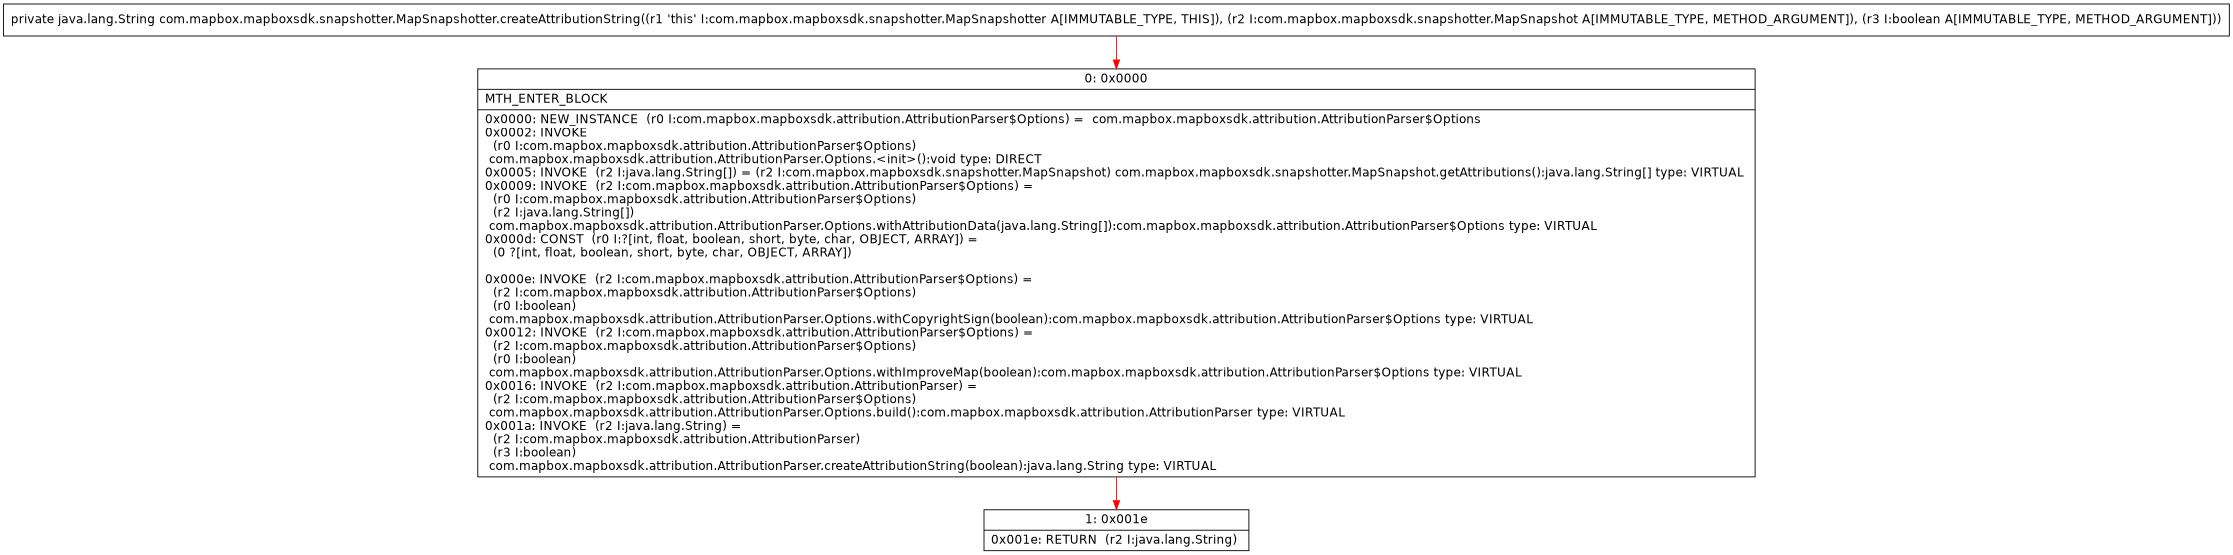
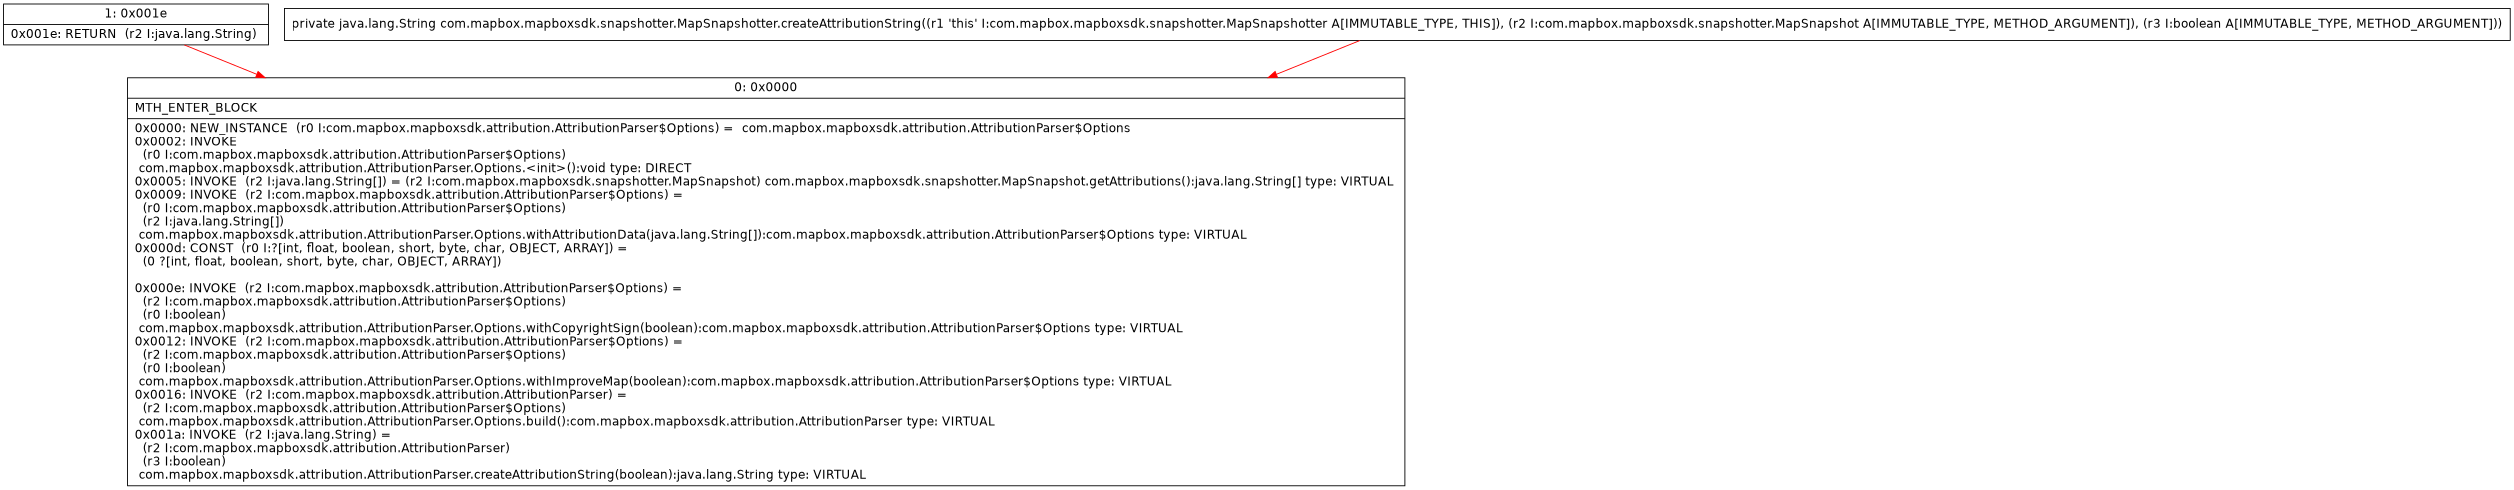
(1116, 489) -> (221, 60)
